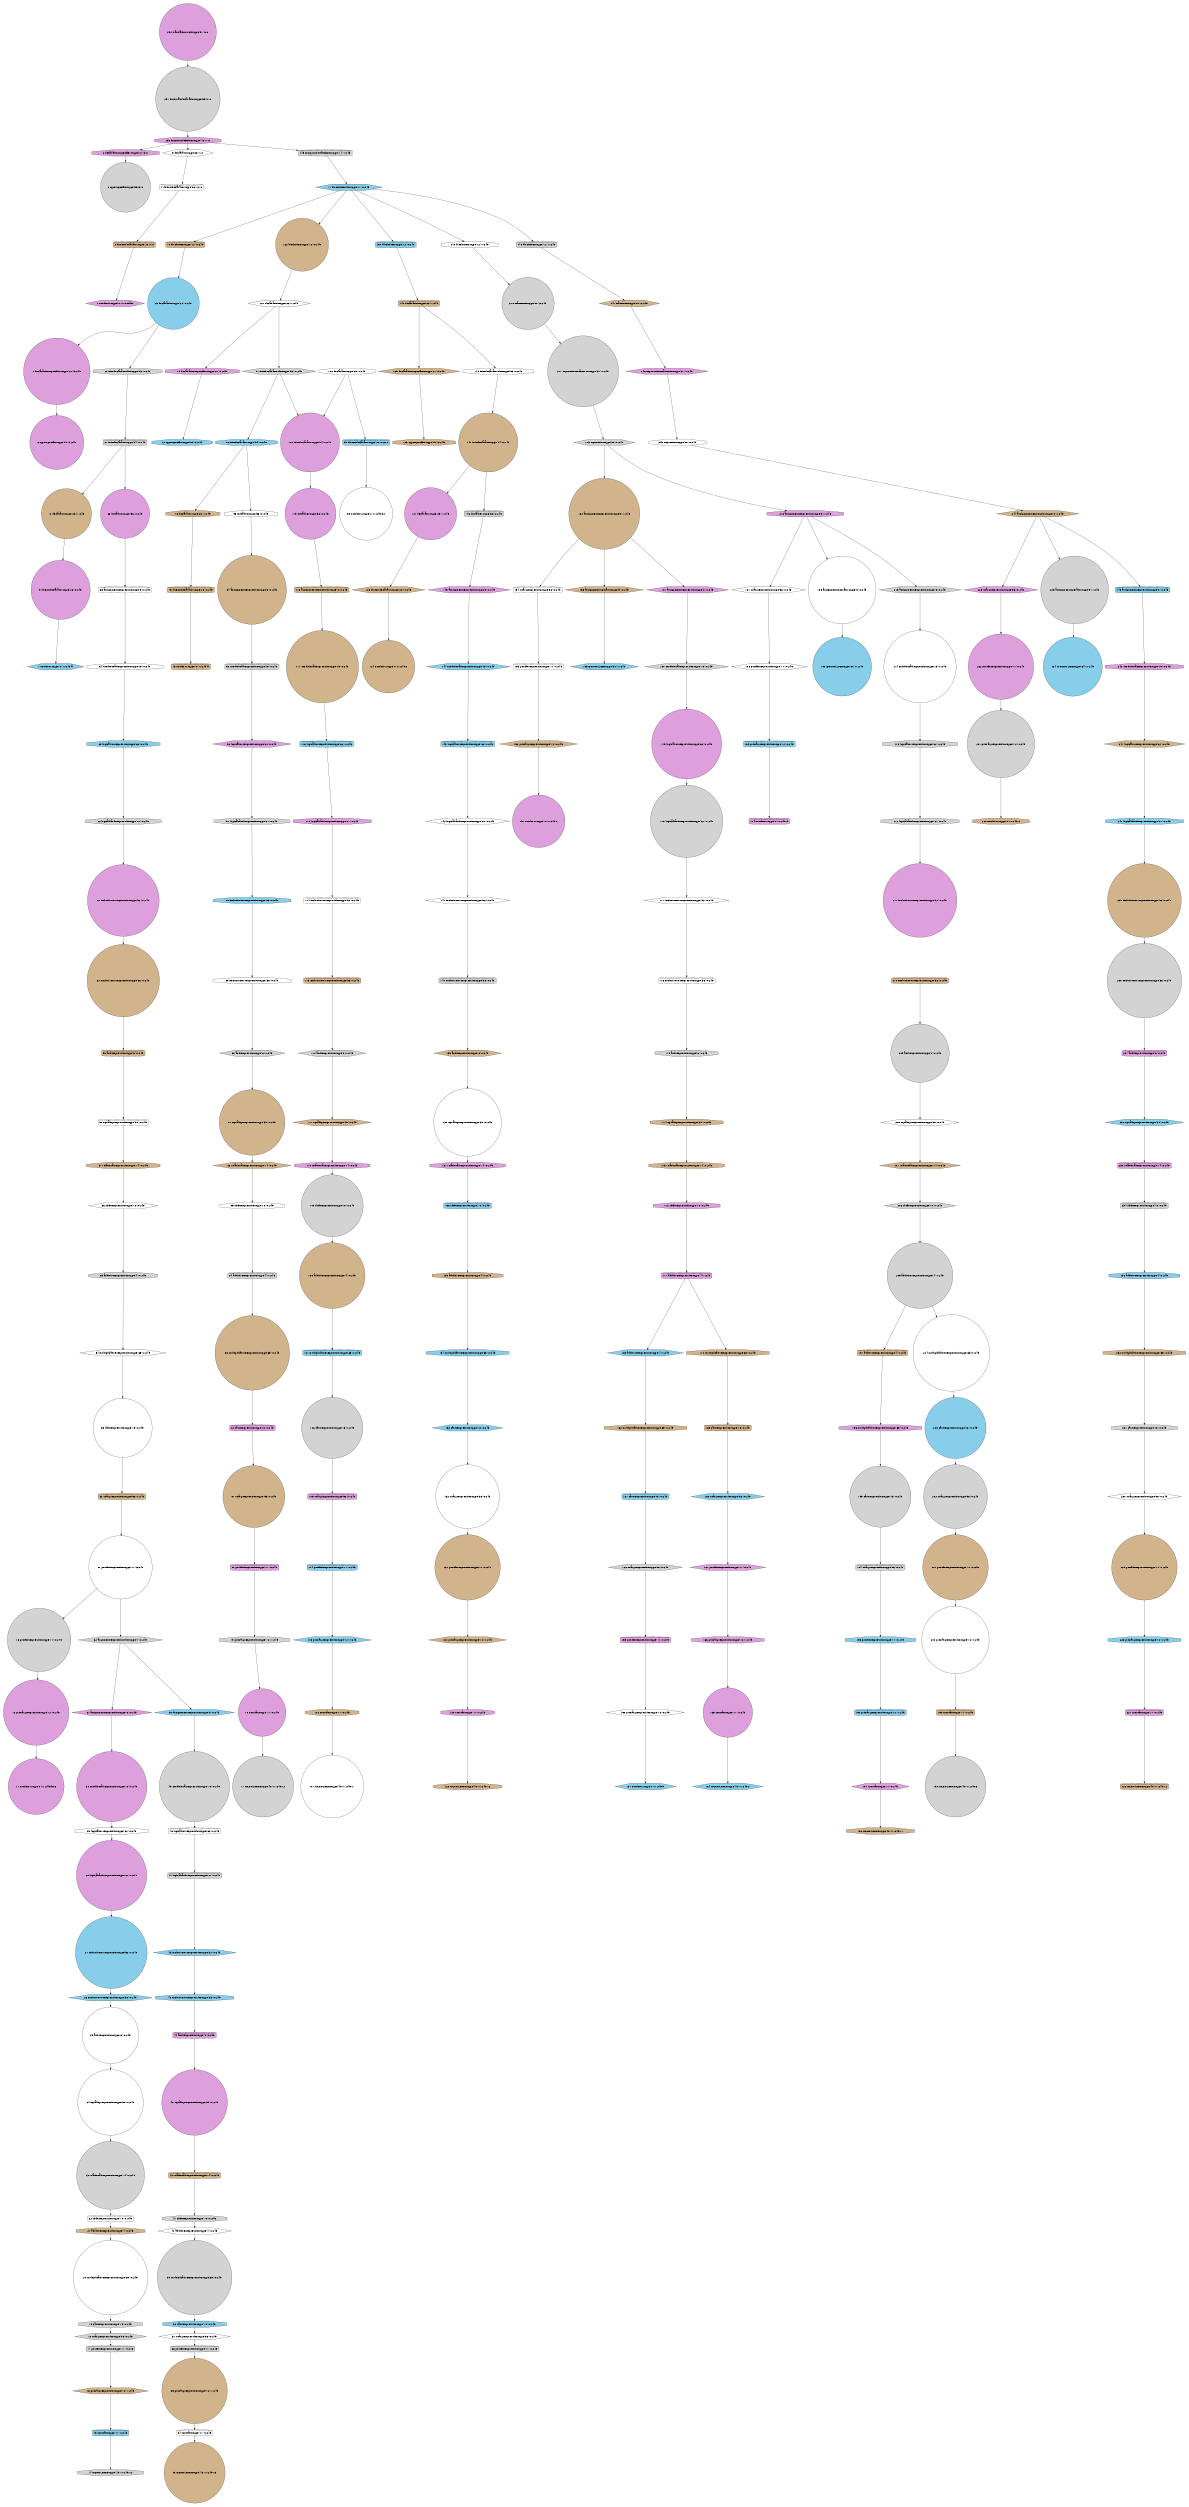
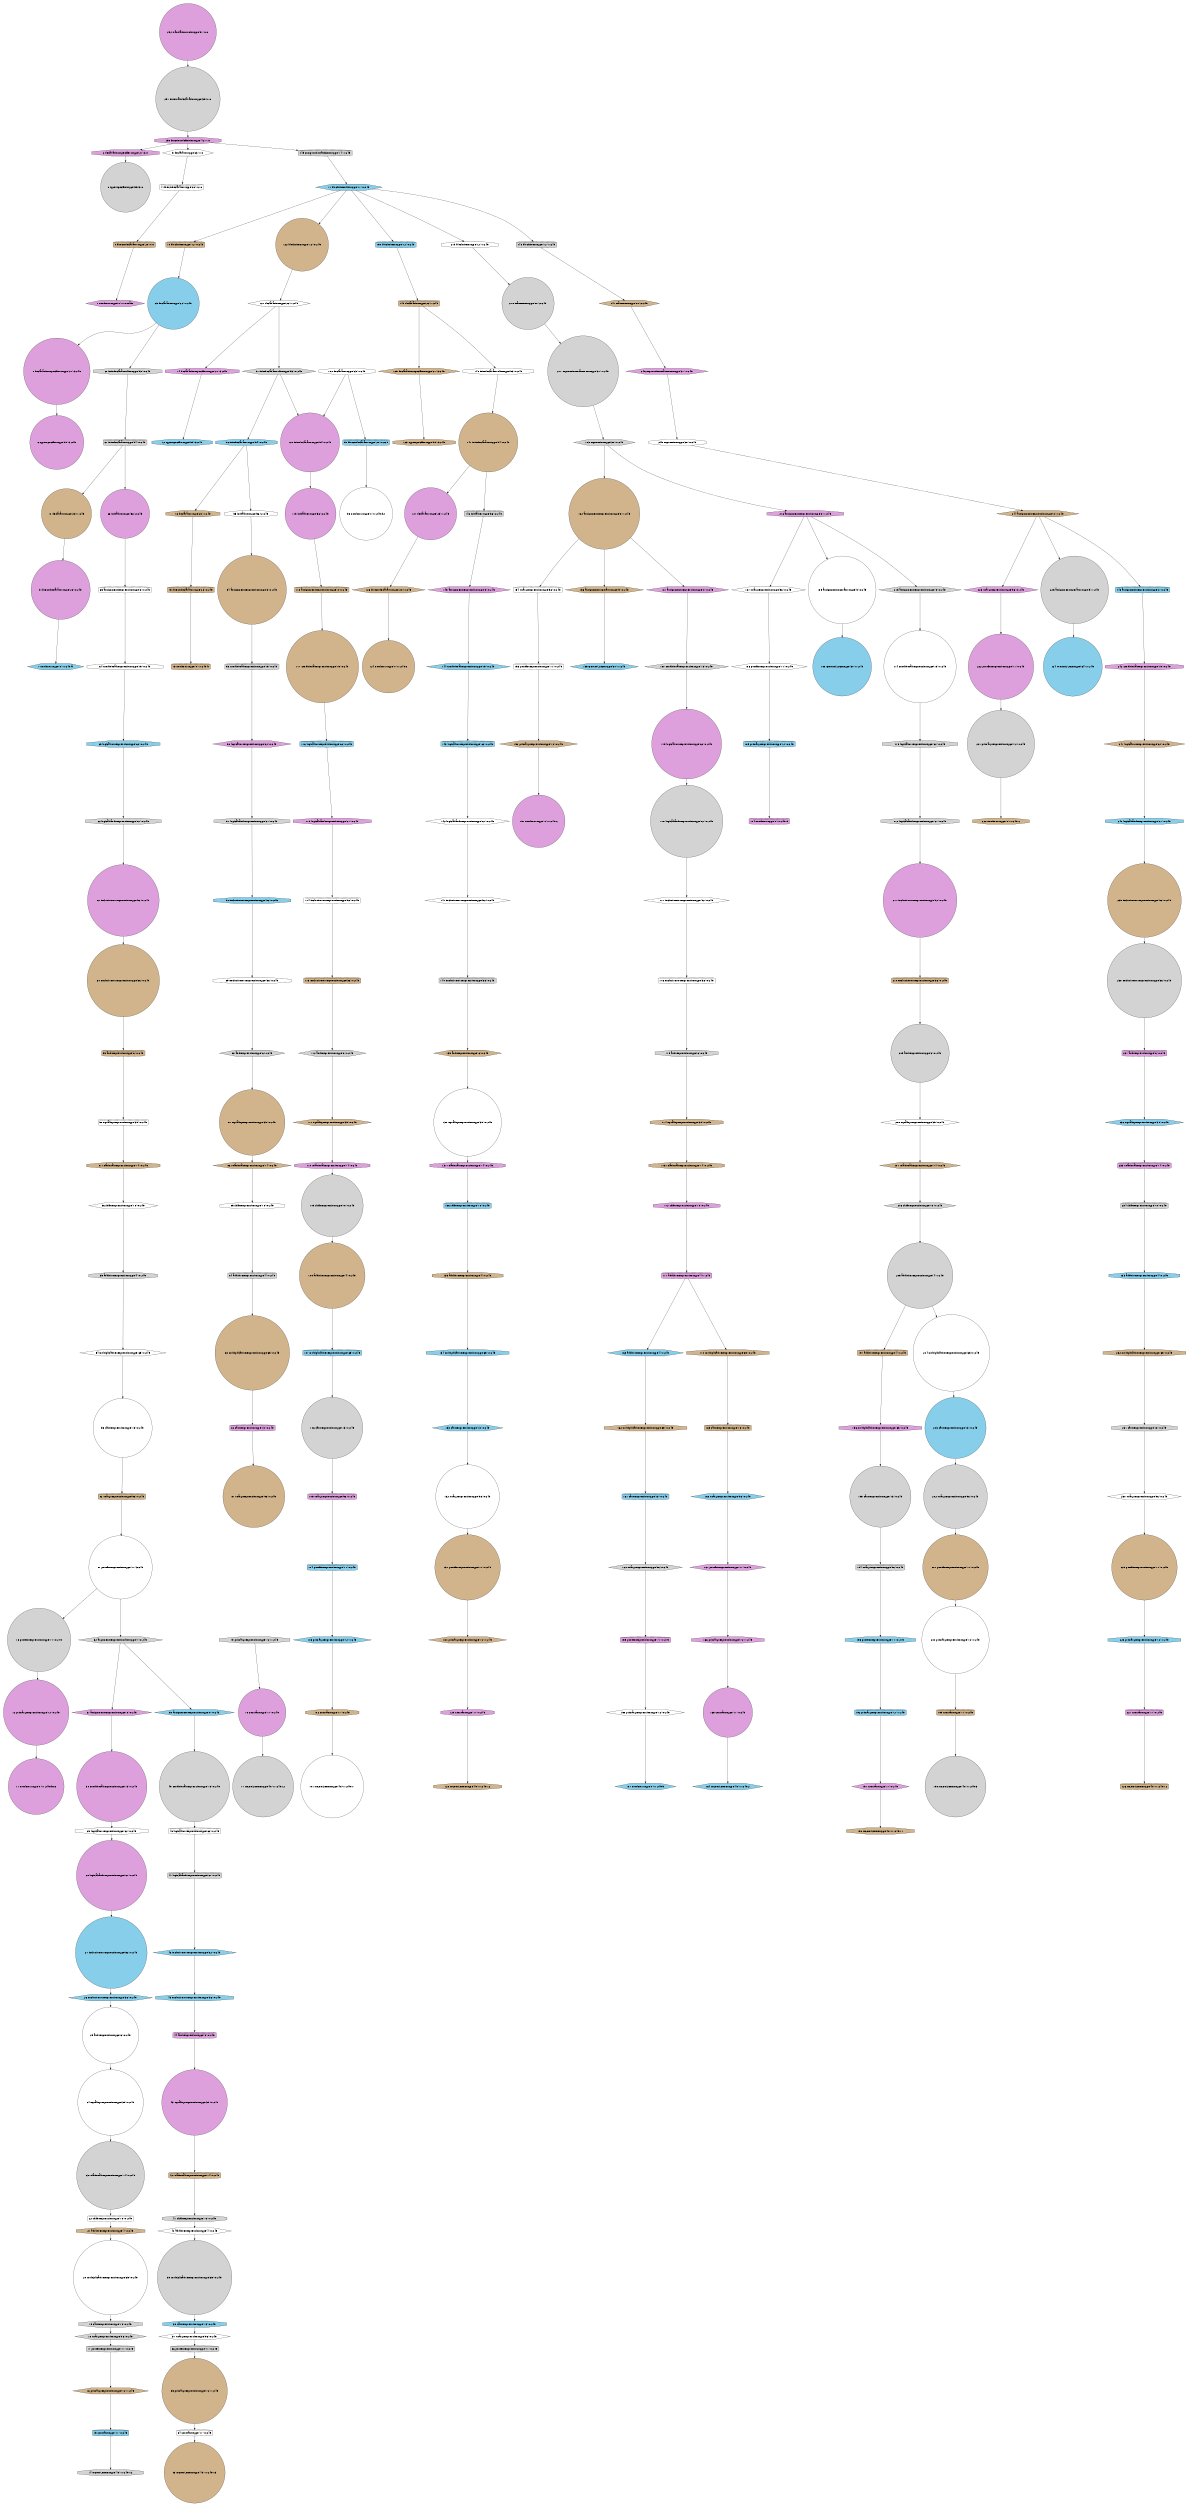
none -> (920, 956)
(255, 1567) -> none
